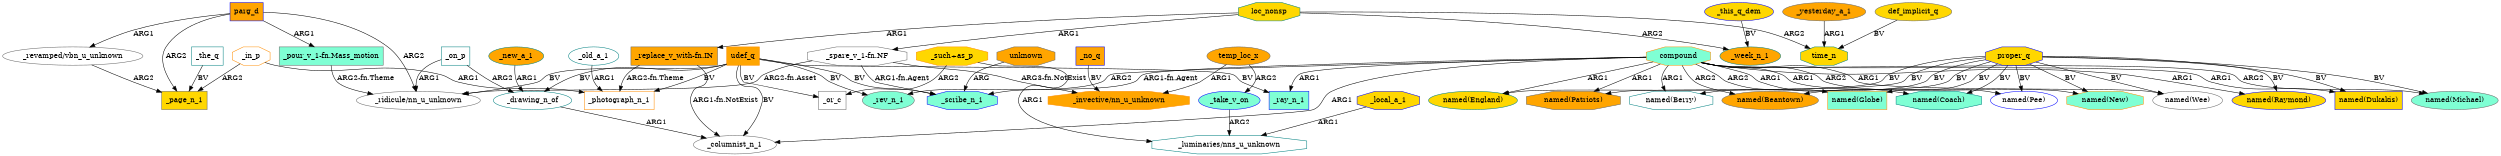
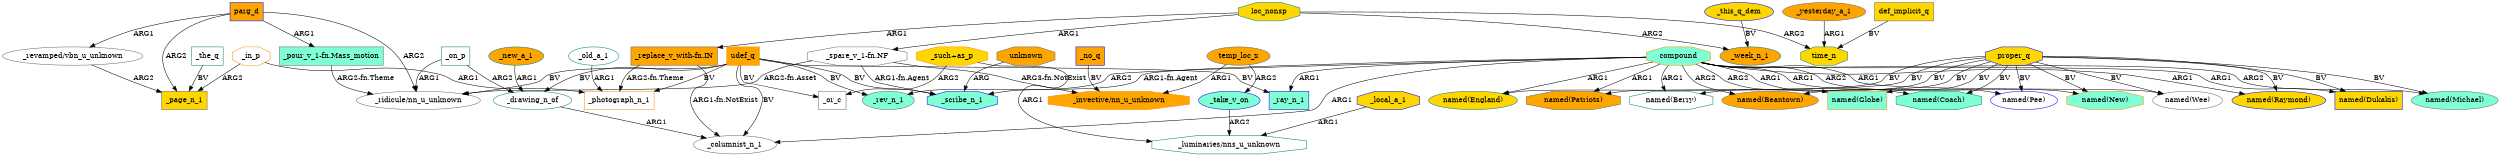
(1913, 12) -> (1904, 12)
